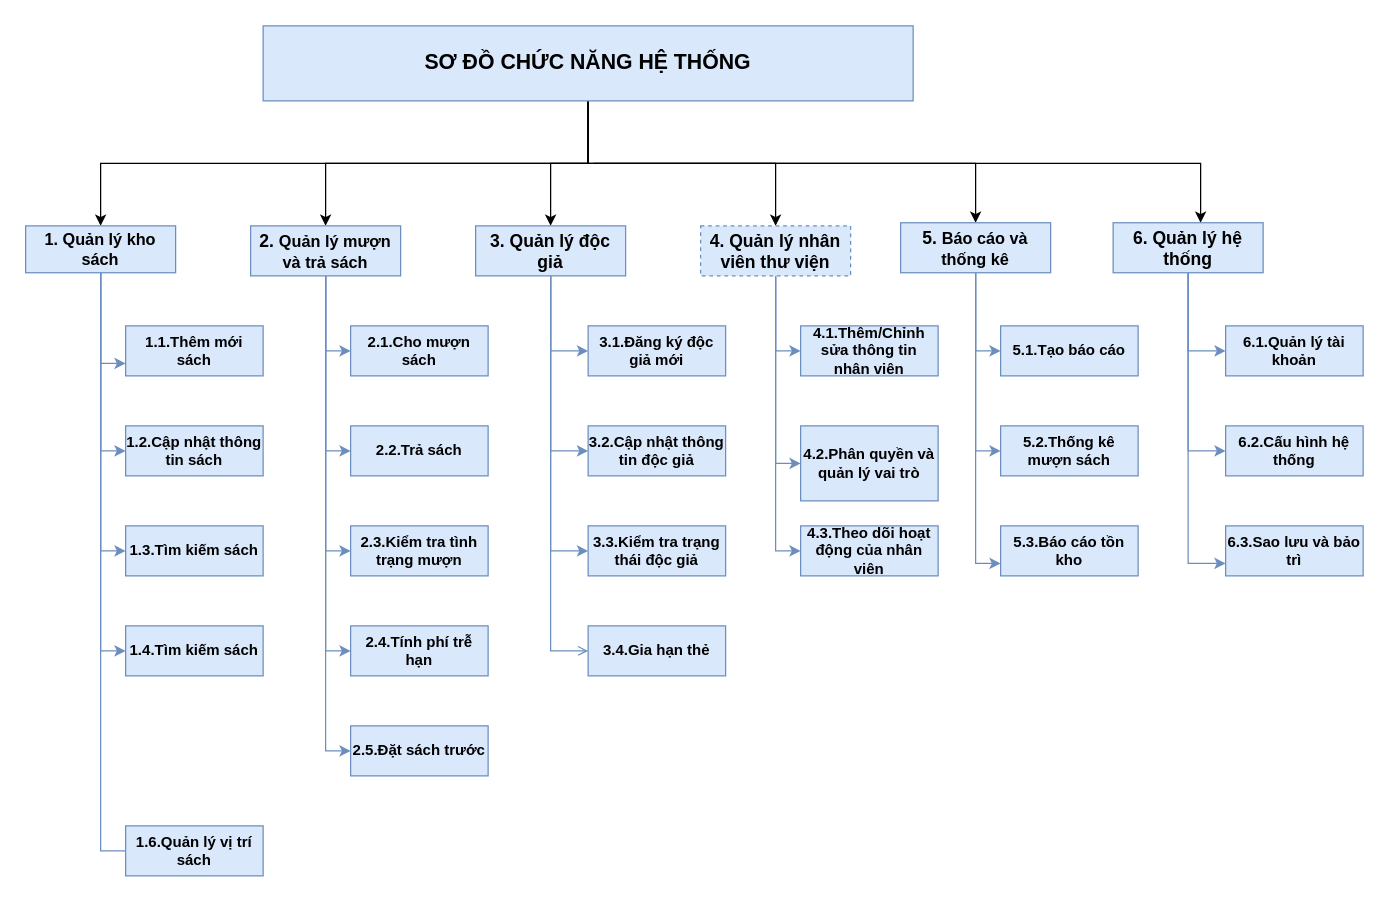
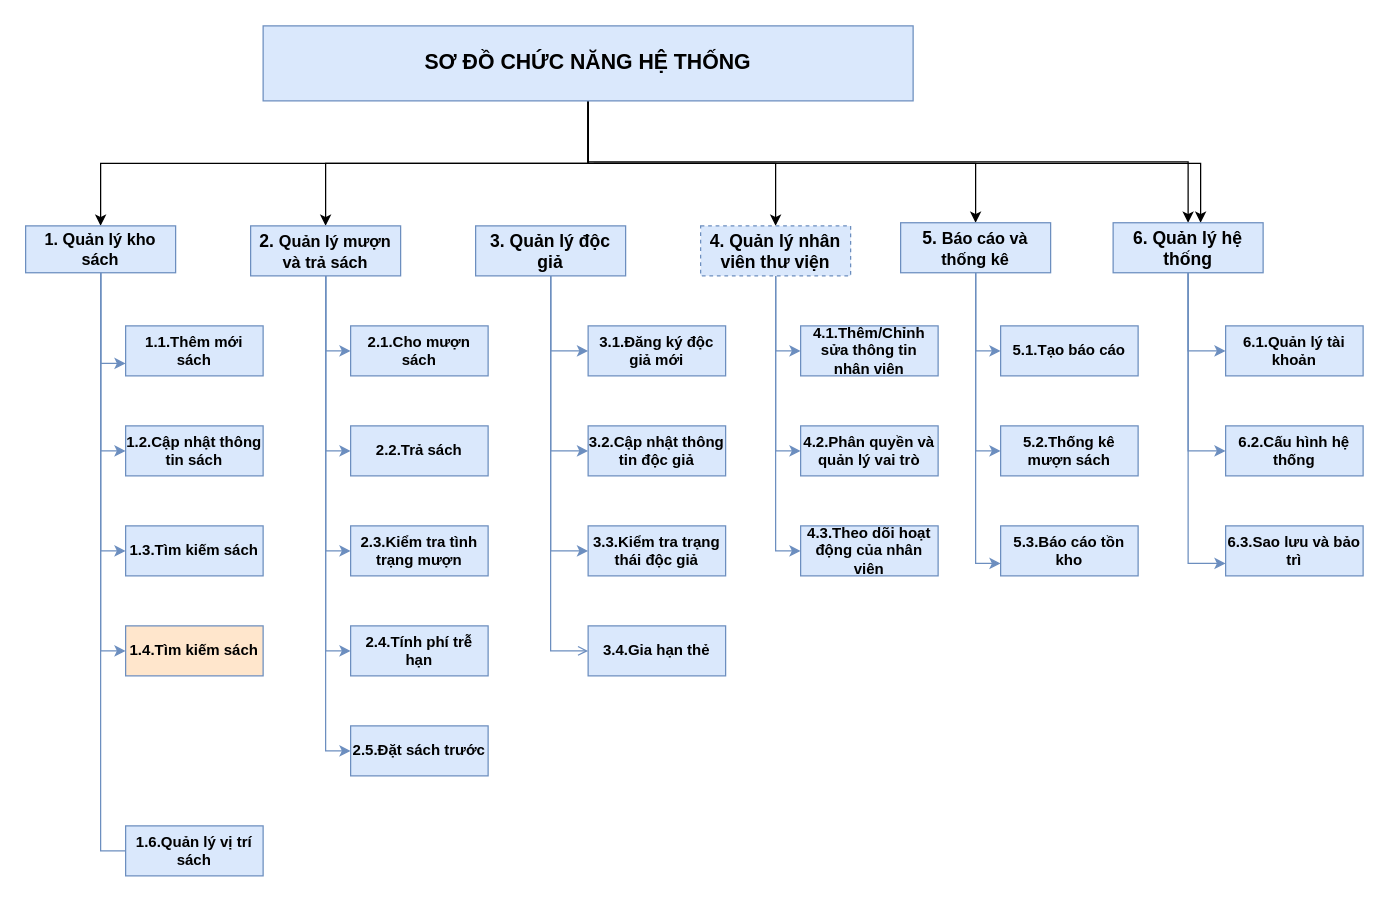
(551, 191) -> (1188, 190)
(869, 463) -> (869, 451)
(194, 651) -> (194, 651)
